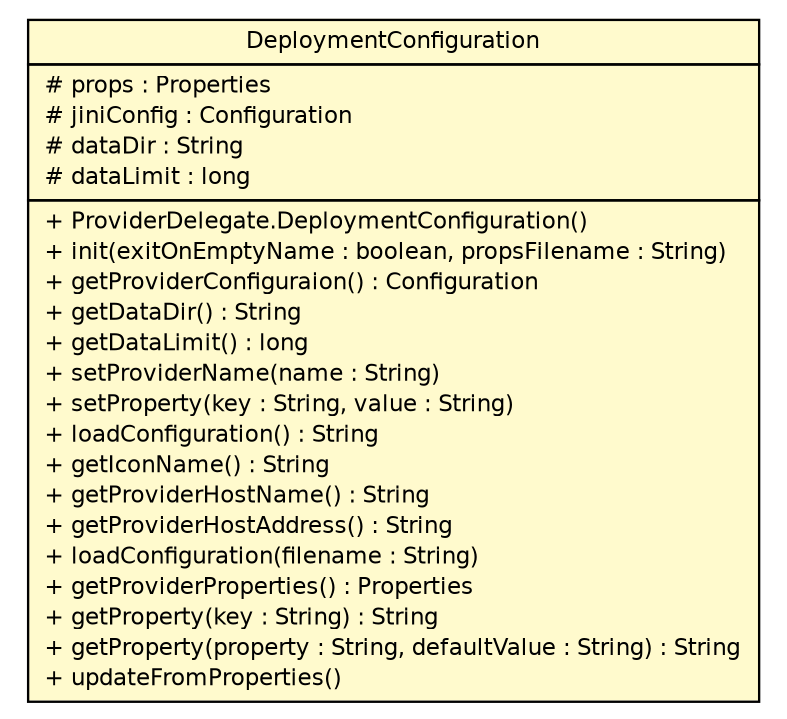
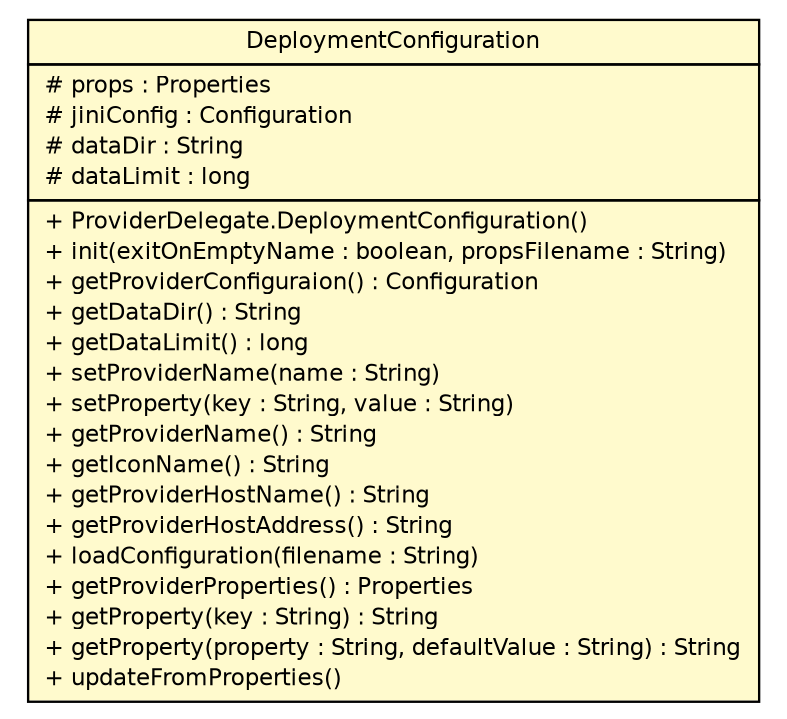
(212, 435) -> (211, 435)
